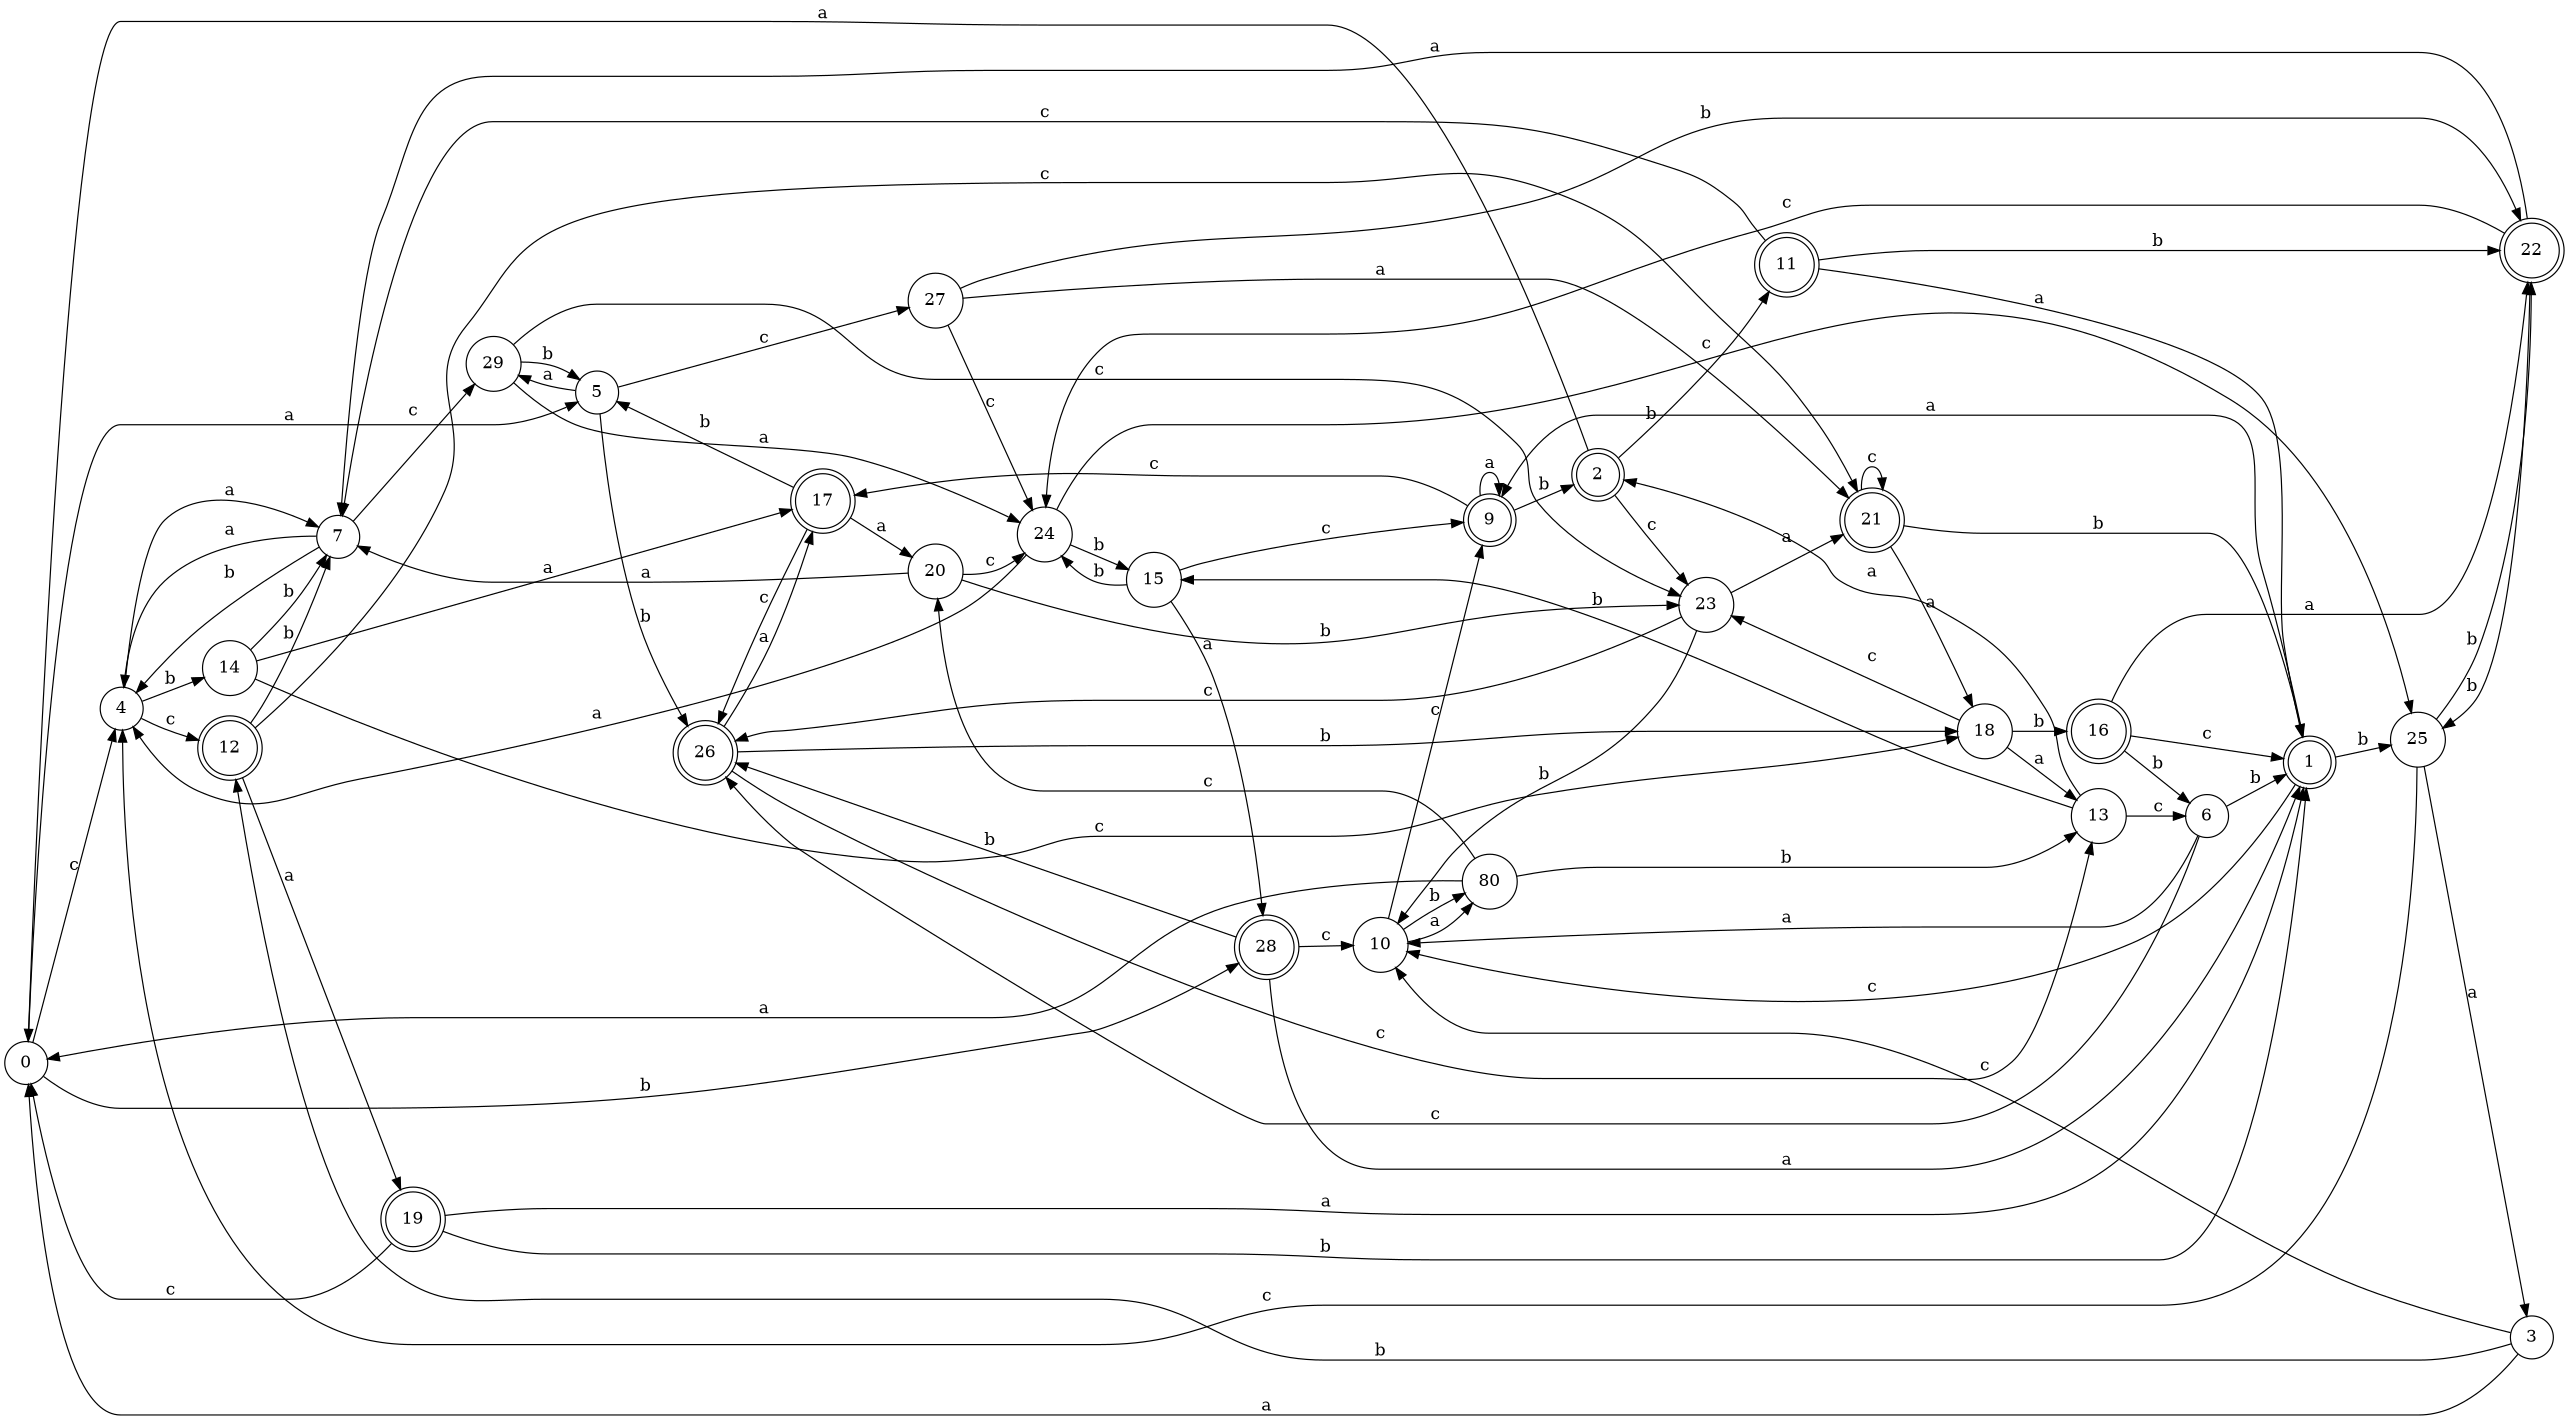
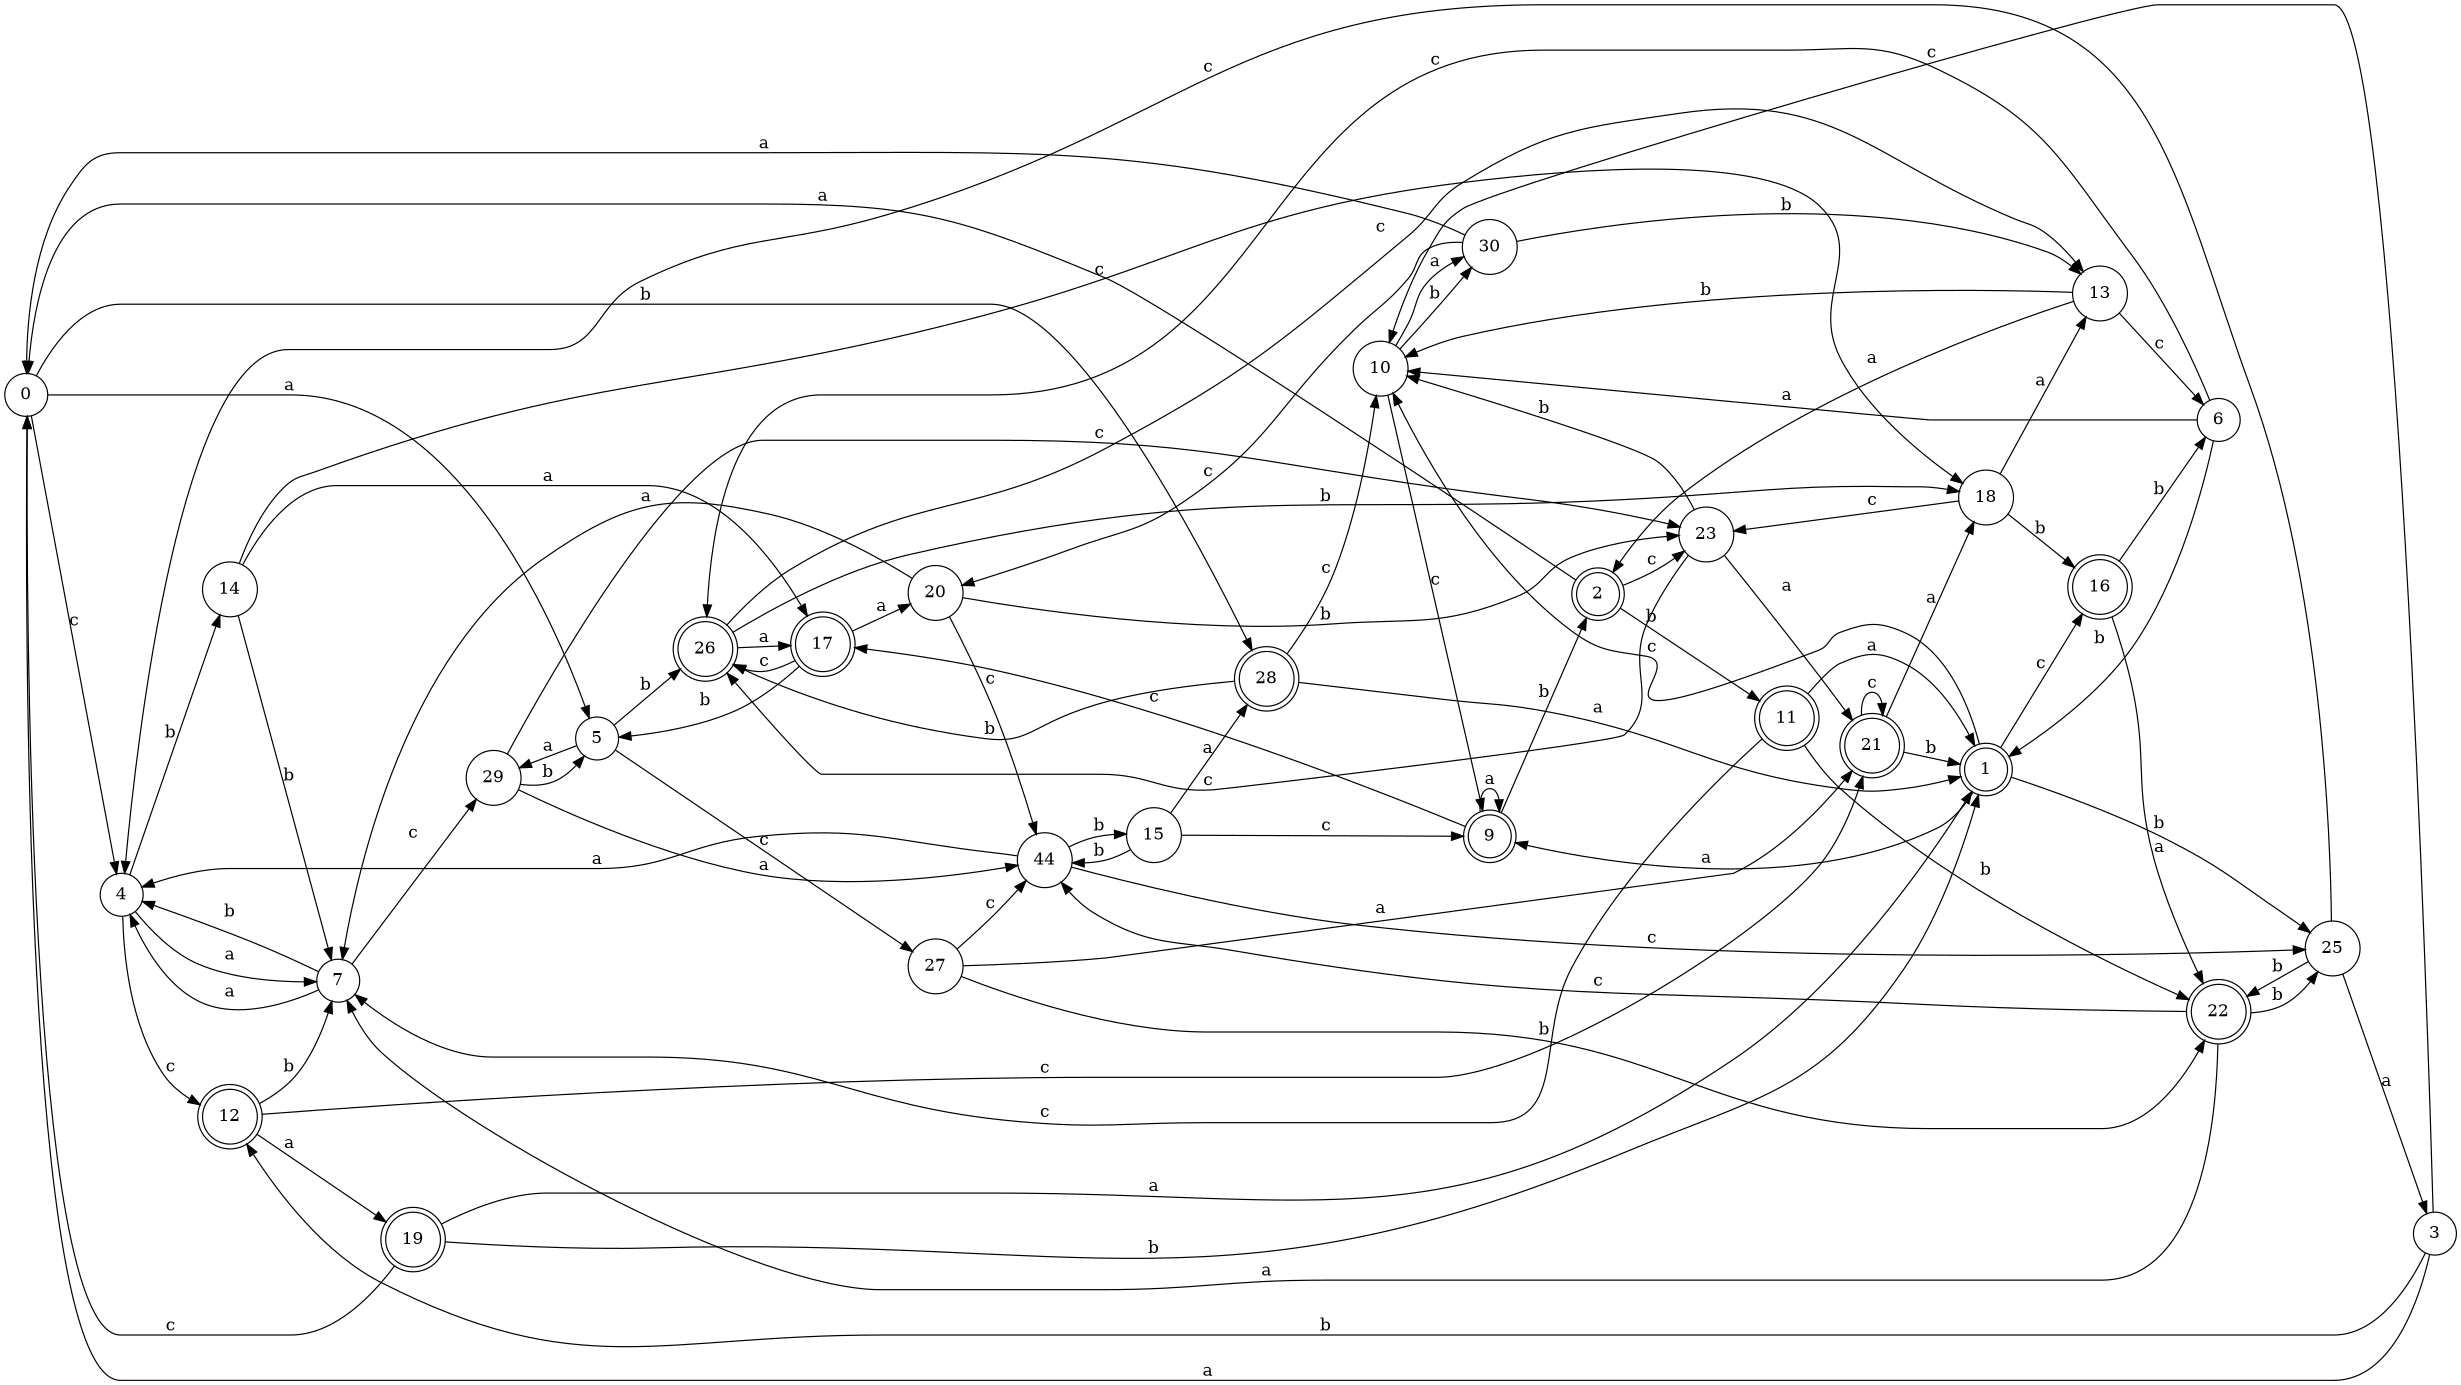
(1045, 534) -> (1045, 860)
(1667, 646) -> (1742, 298)
(2201, 746) -> (2038, 686)
(1490, 882) -> (1490, 247)
